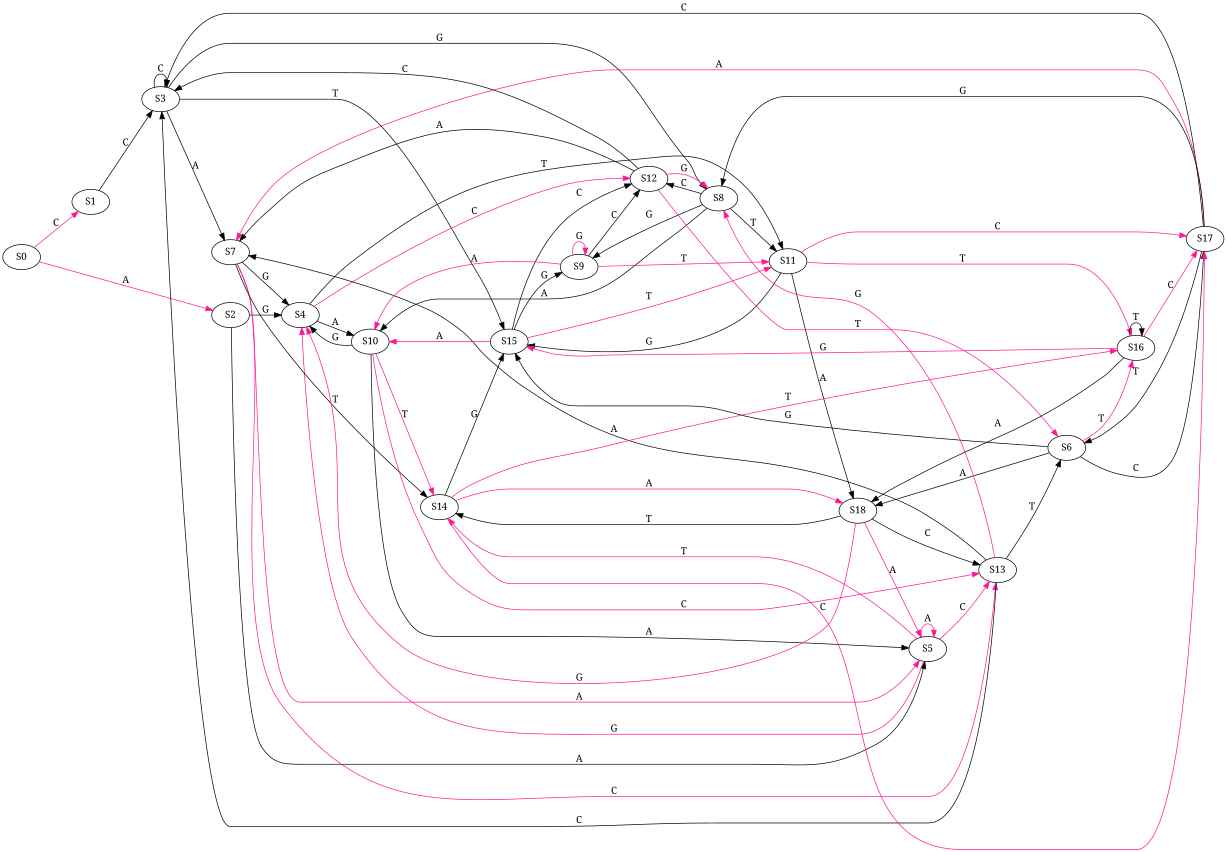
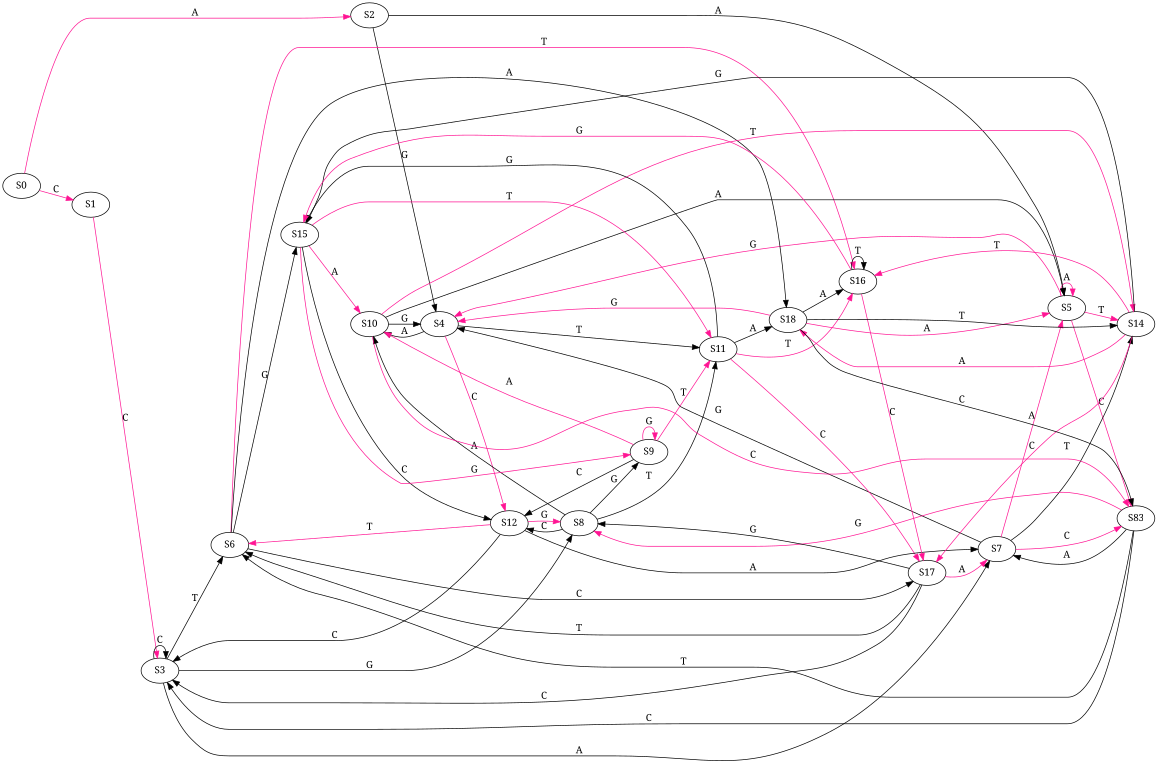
(388, 134) -> (193, 611)
(124, 154) -> (125, 434)
(533, 294) -> (384, 471)
(1005, 434) -> (820, 302)
(998, 570) -> (1136, 518)
